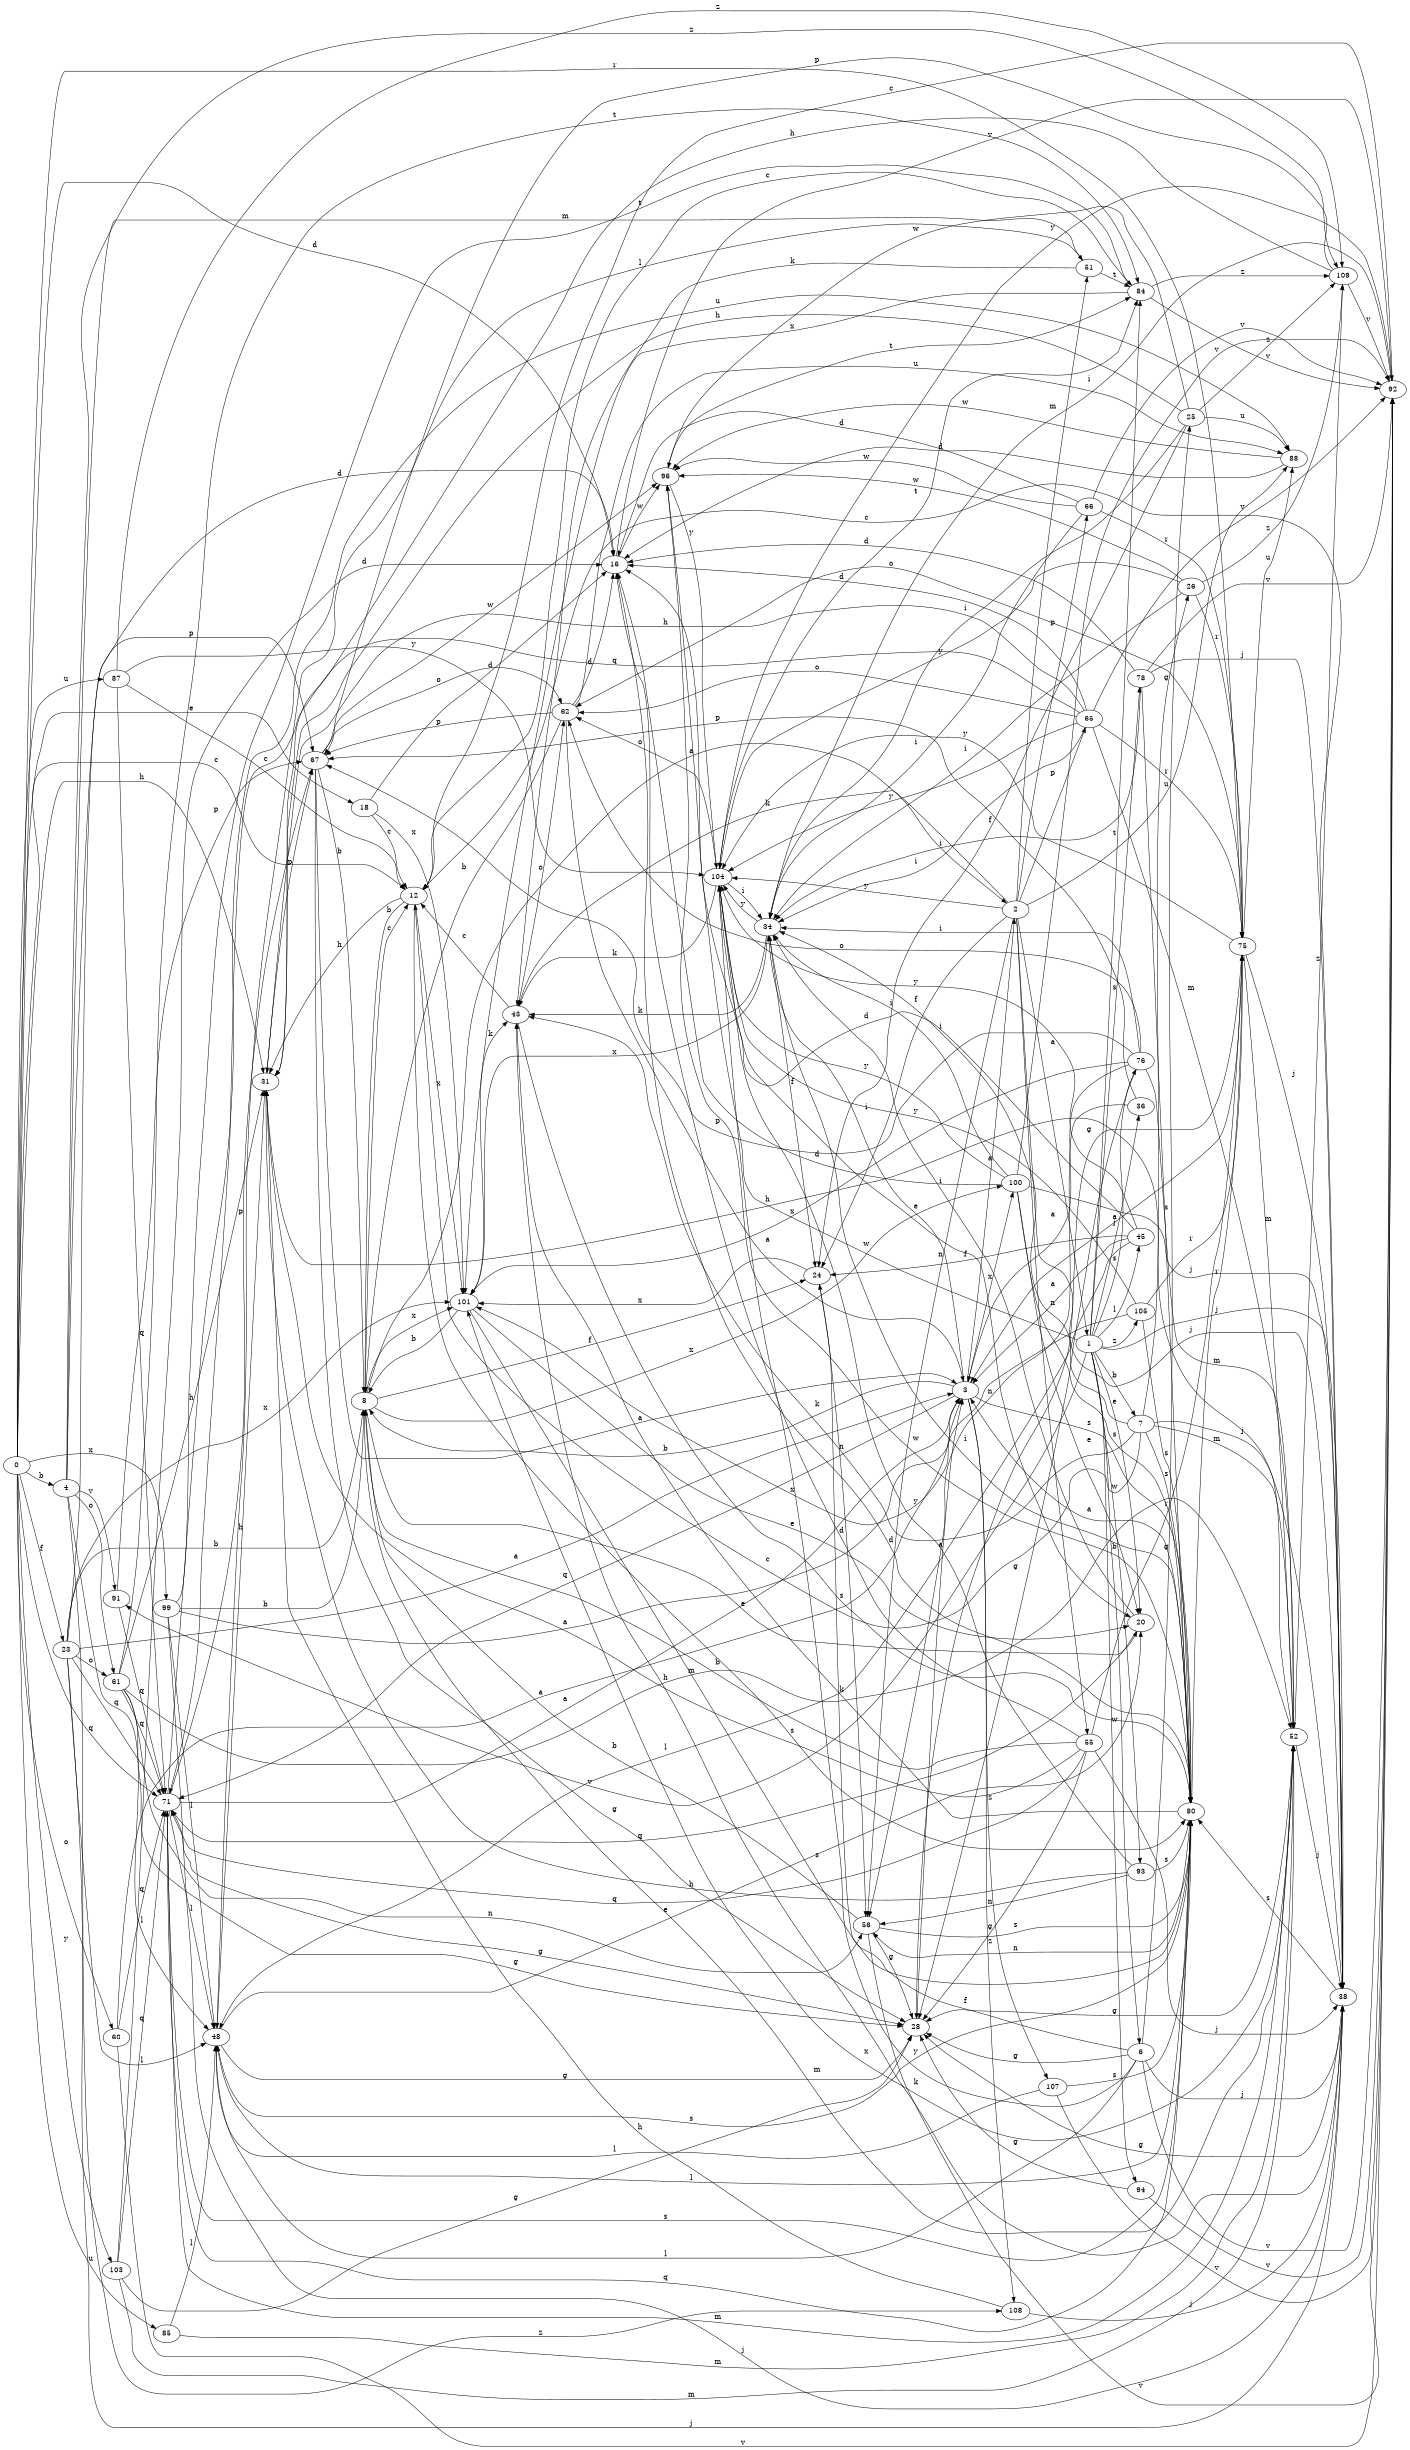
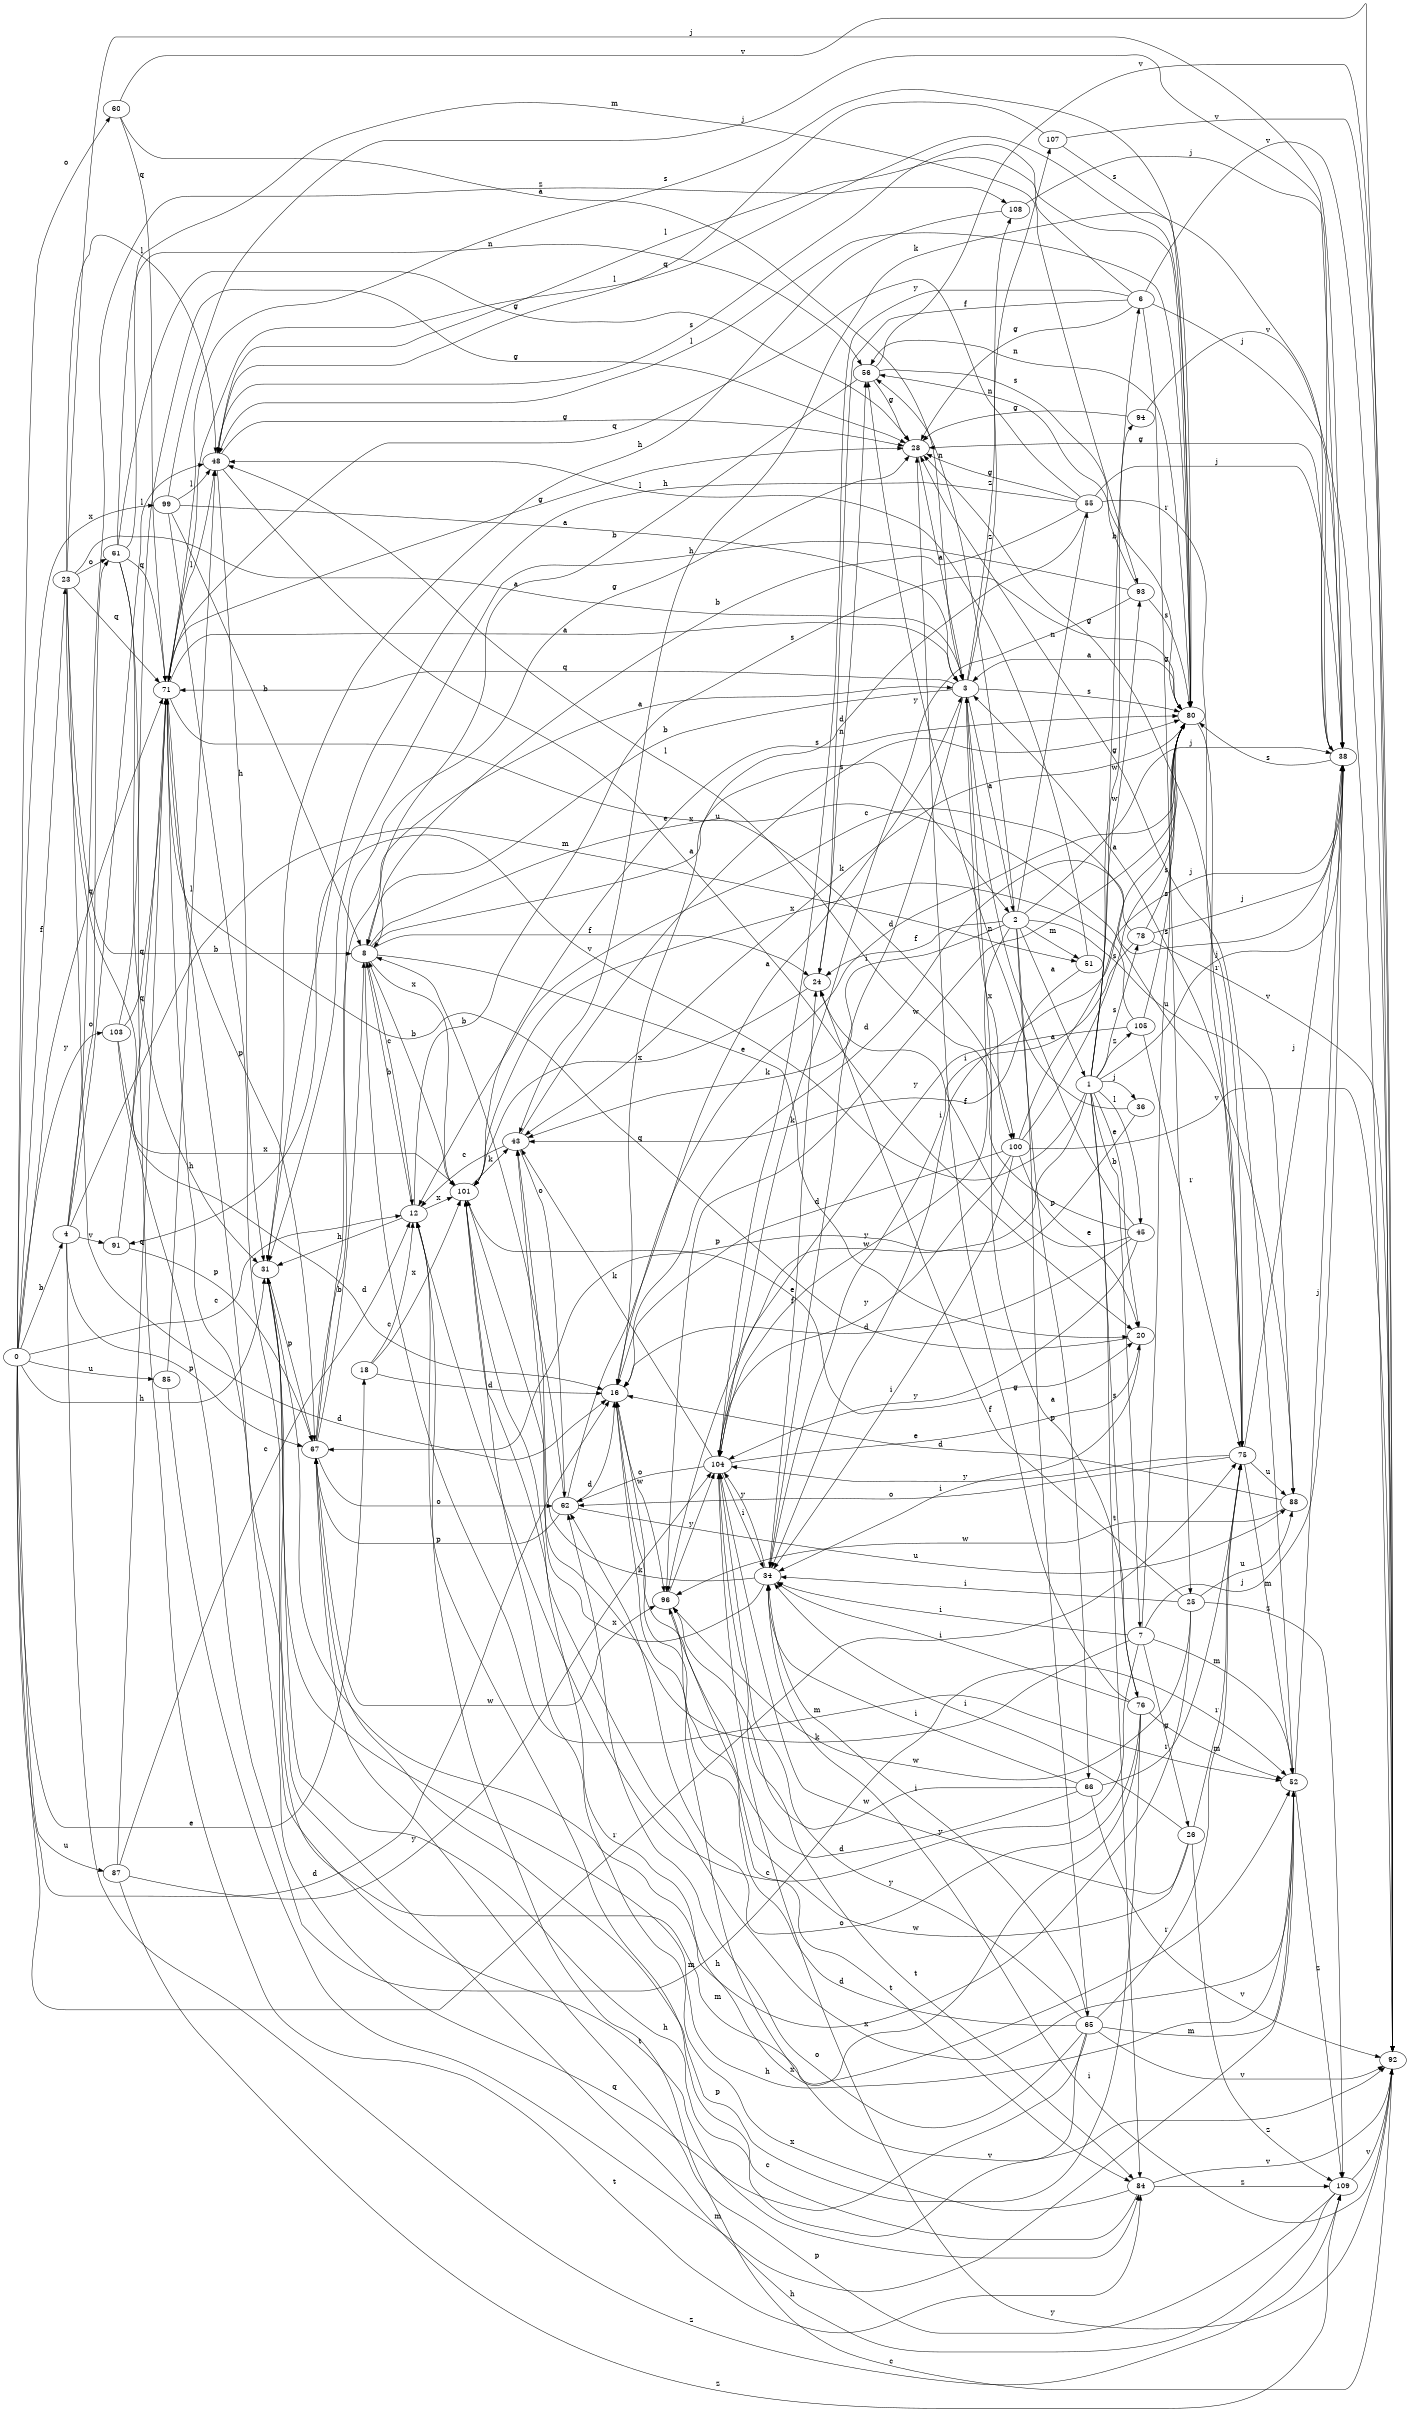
(1113, 279) -> none
(794, 1695) -> (624, 110)
